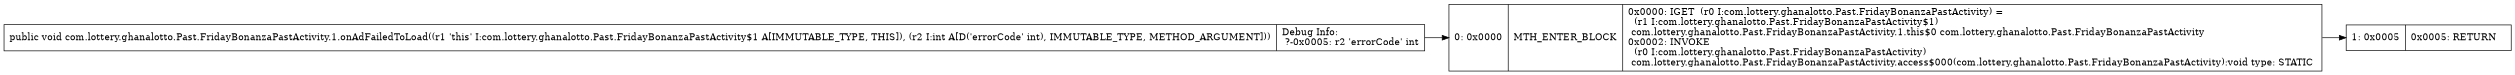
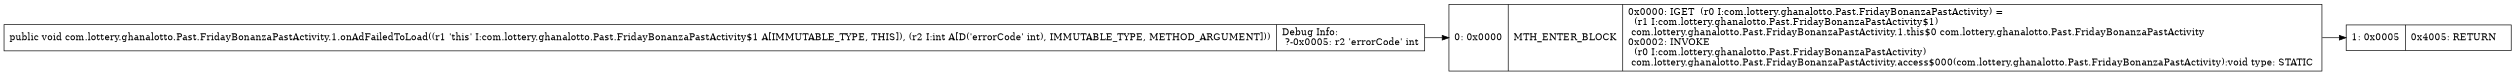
(2458, 37) -> (2458, 37)
